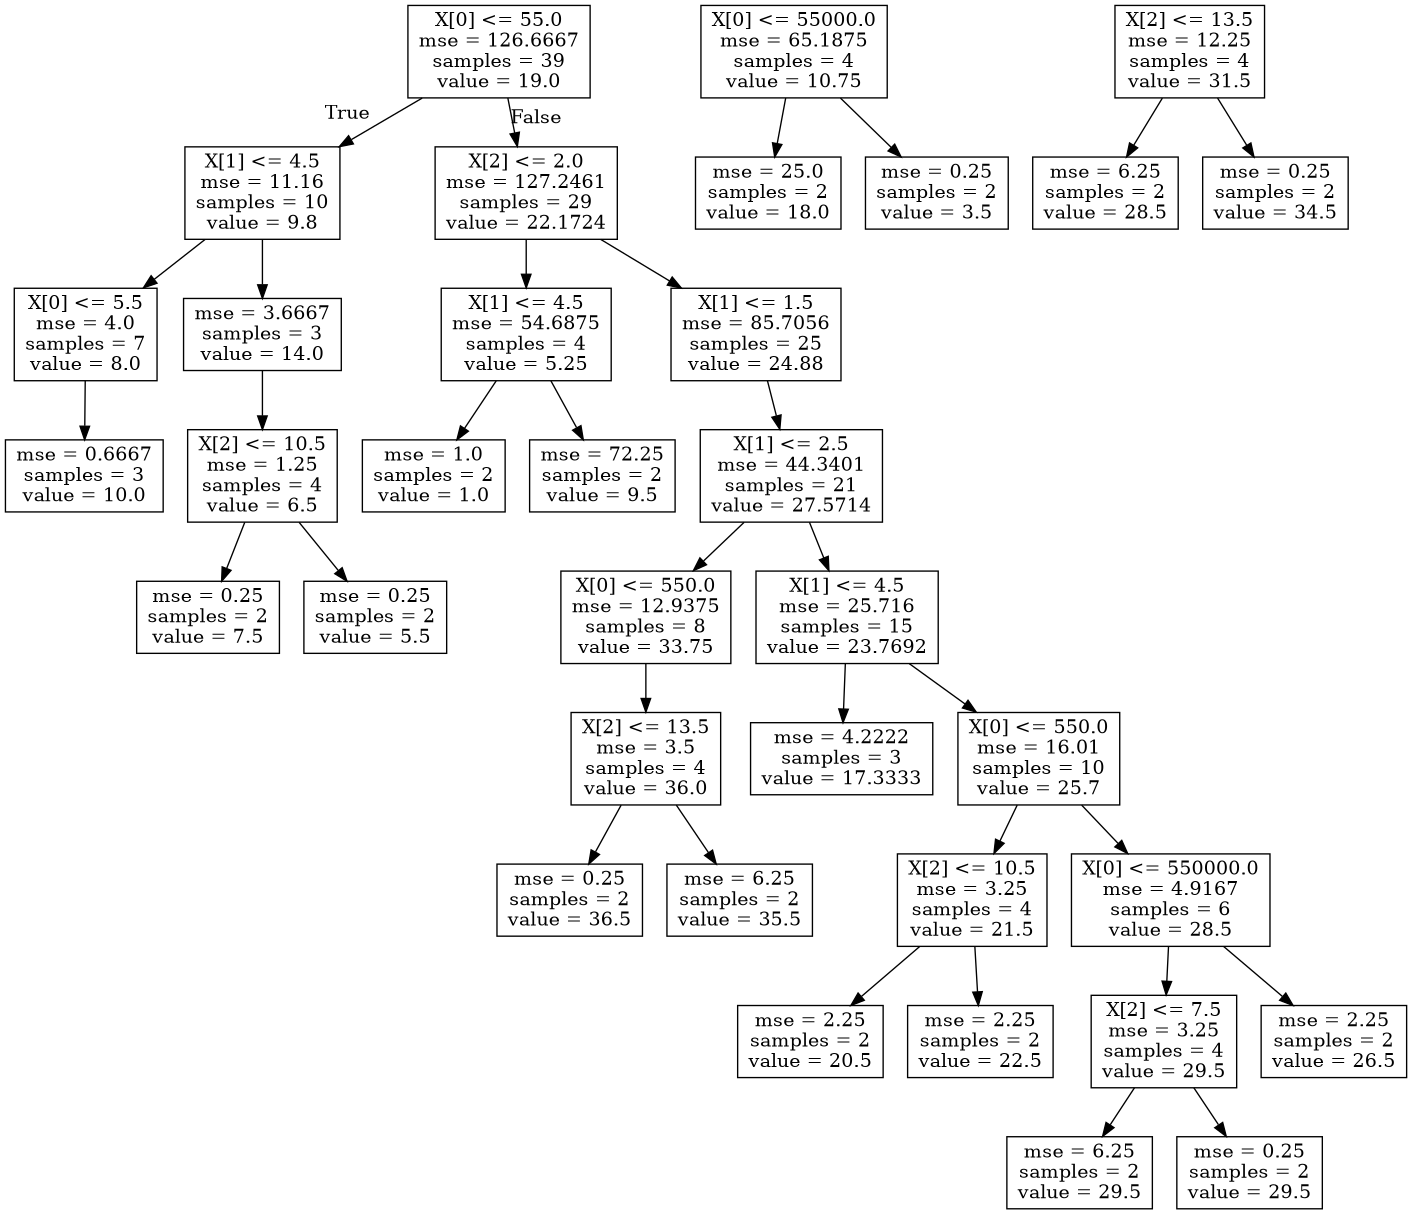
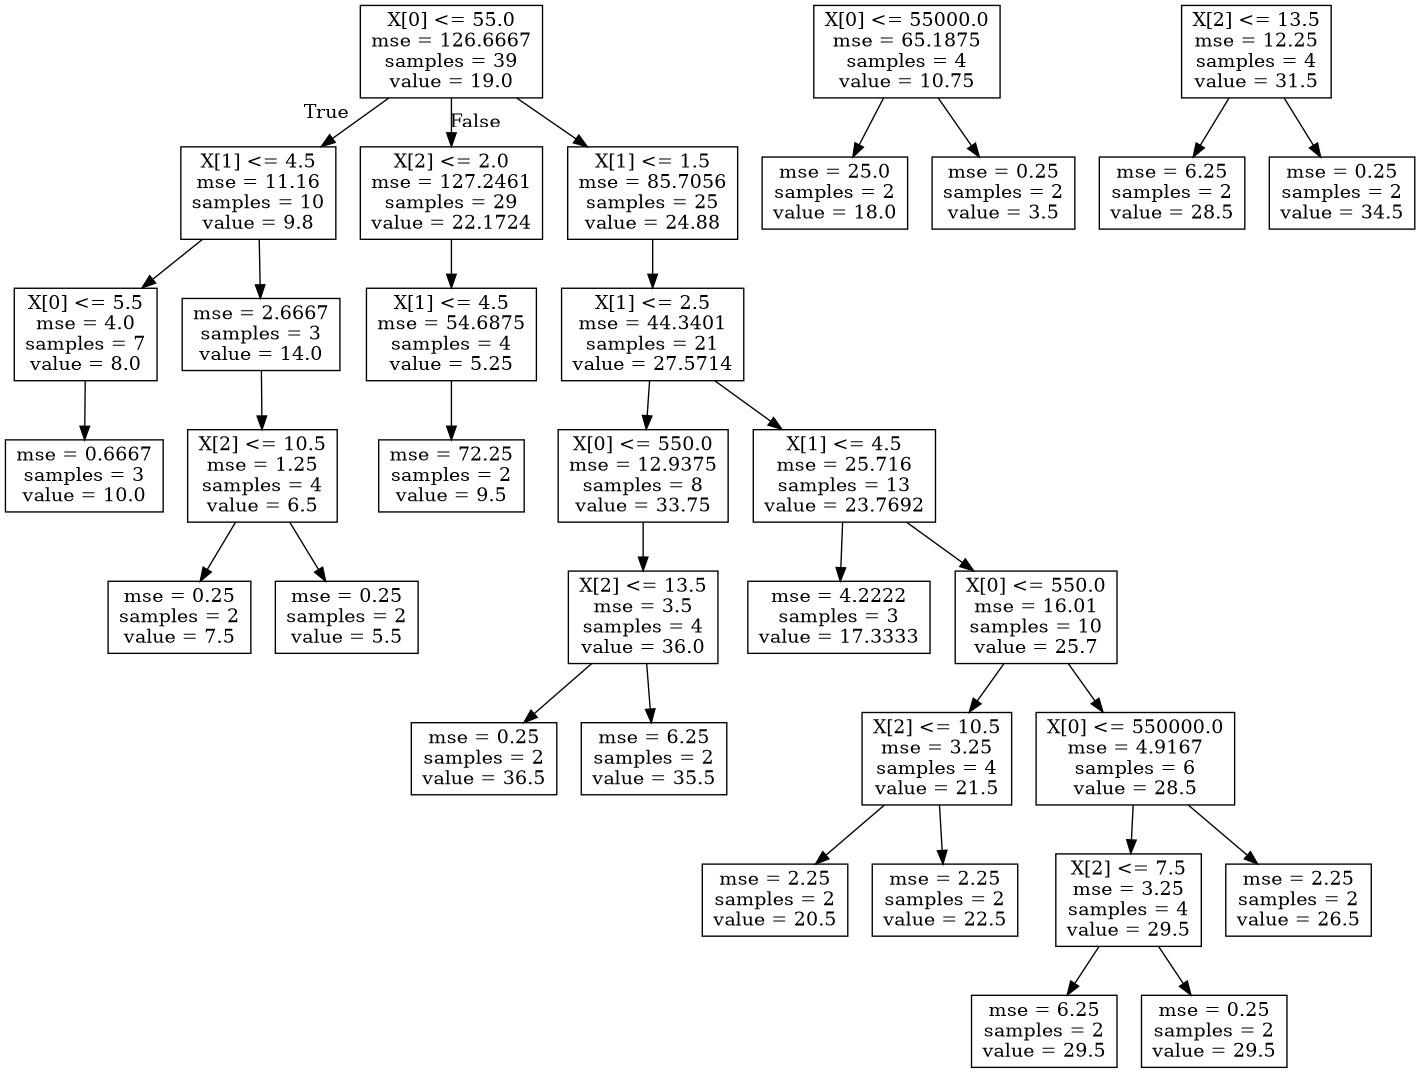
(635, 260) -> (546, 118)
(262, 334) -> (261, 334)
(434, 476) -> none
(847, 617) -> (844, 476)
